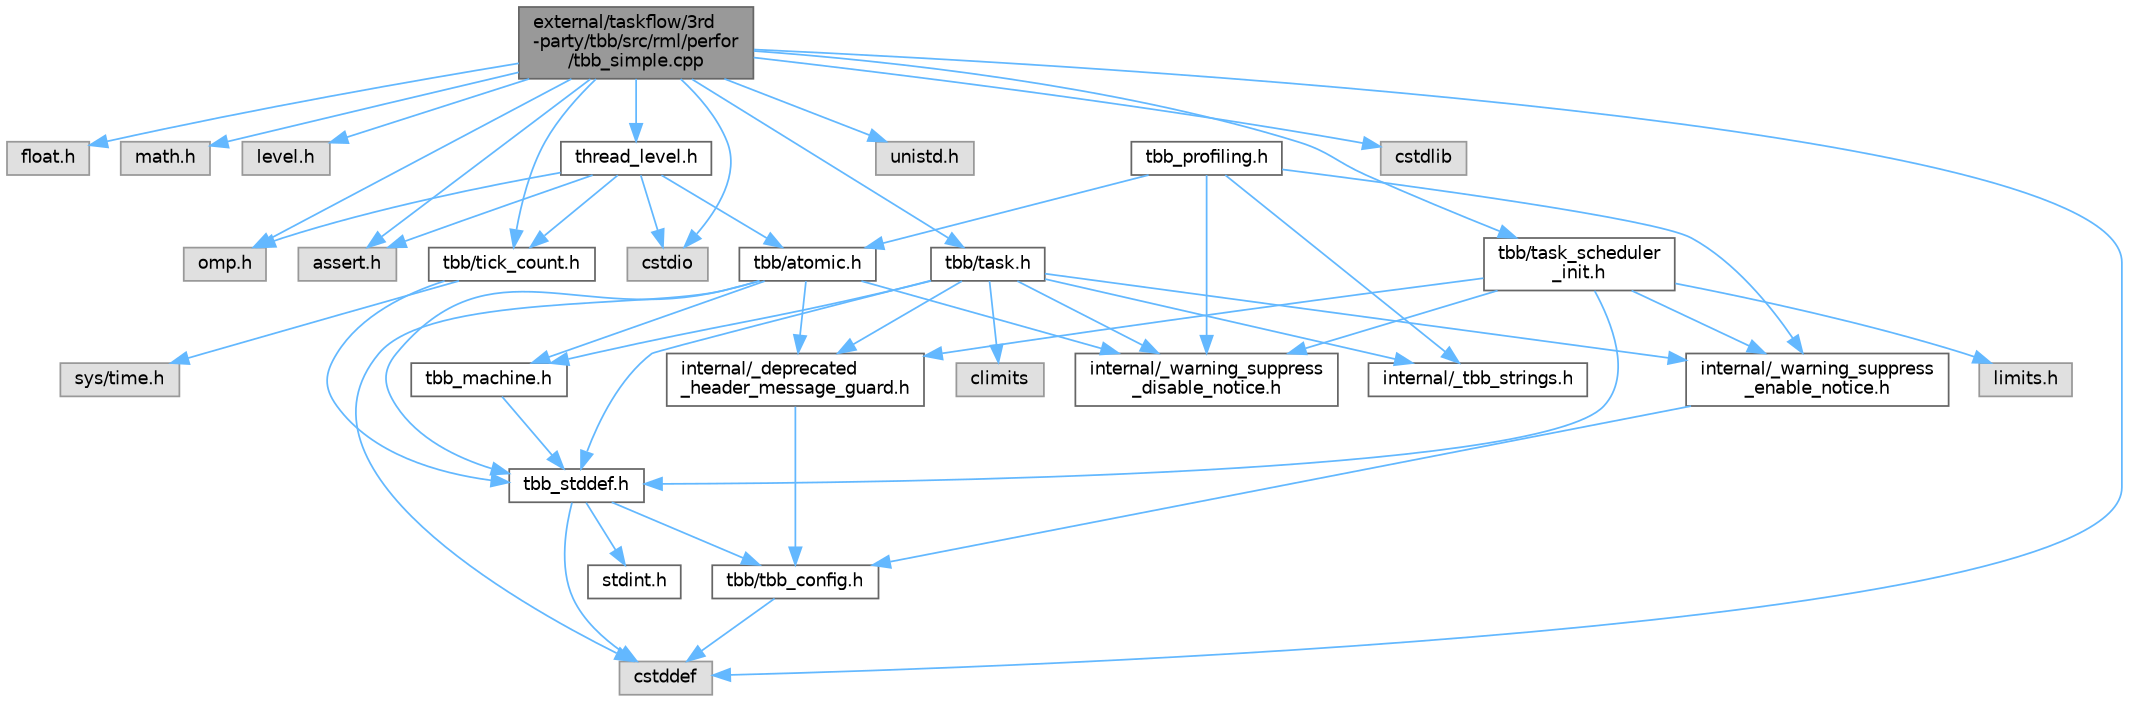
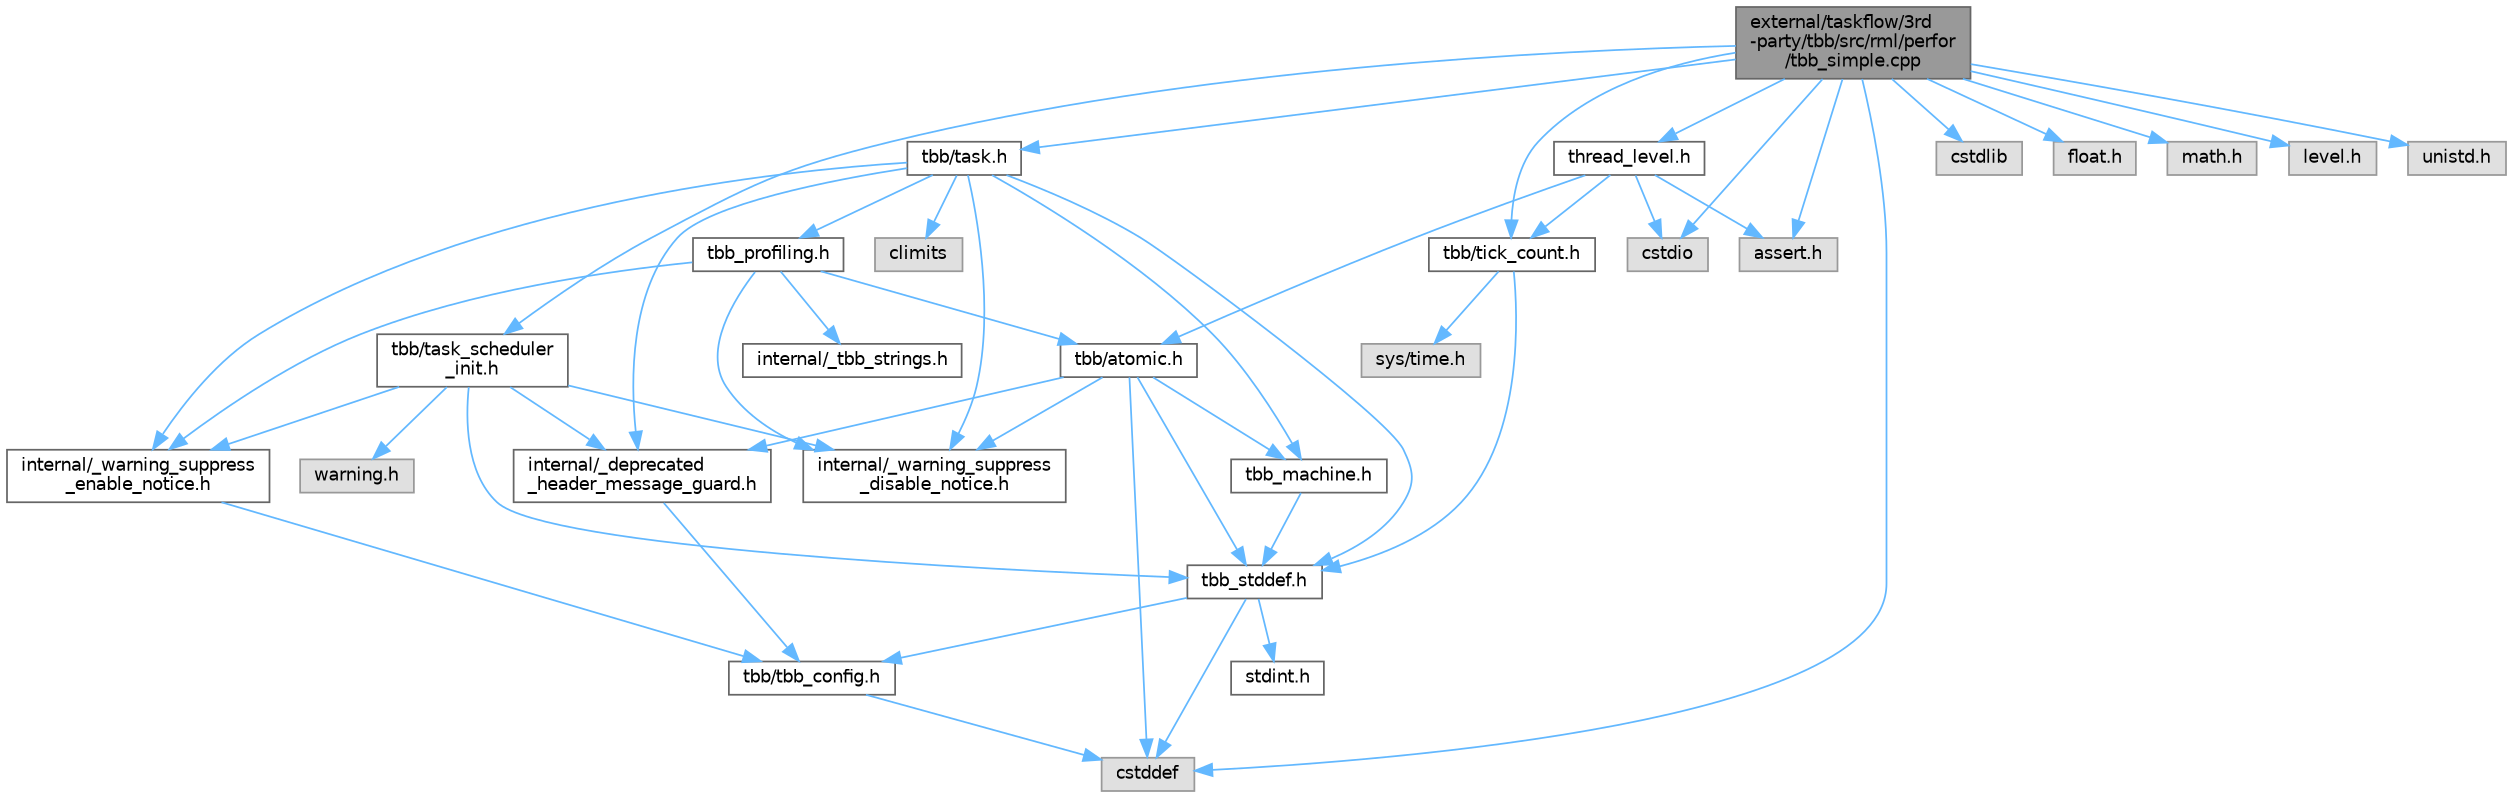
(225, 264) -> none
(1238, 323) -> (875, 203)
(2026, 380) -> (357, 476)
